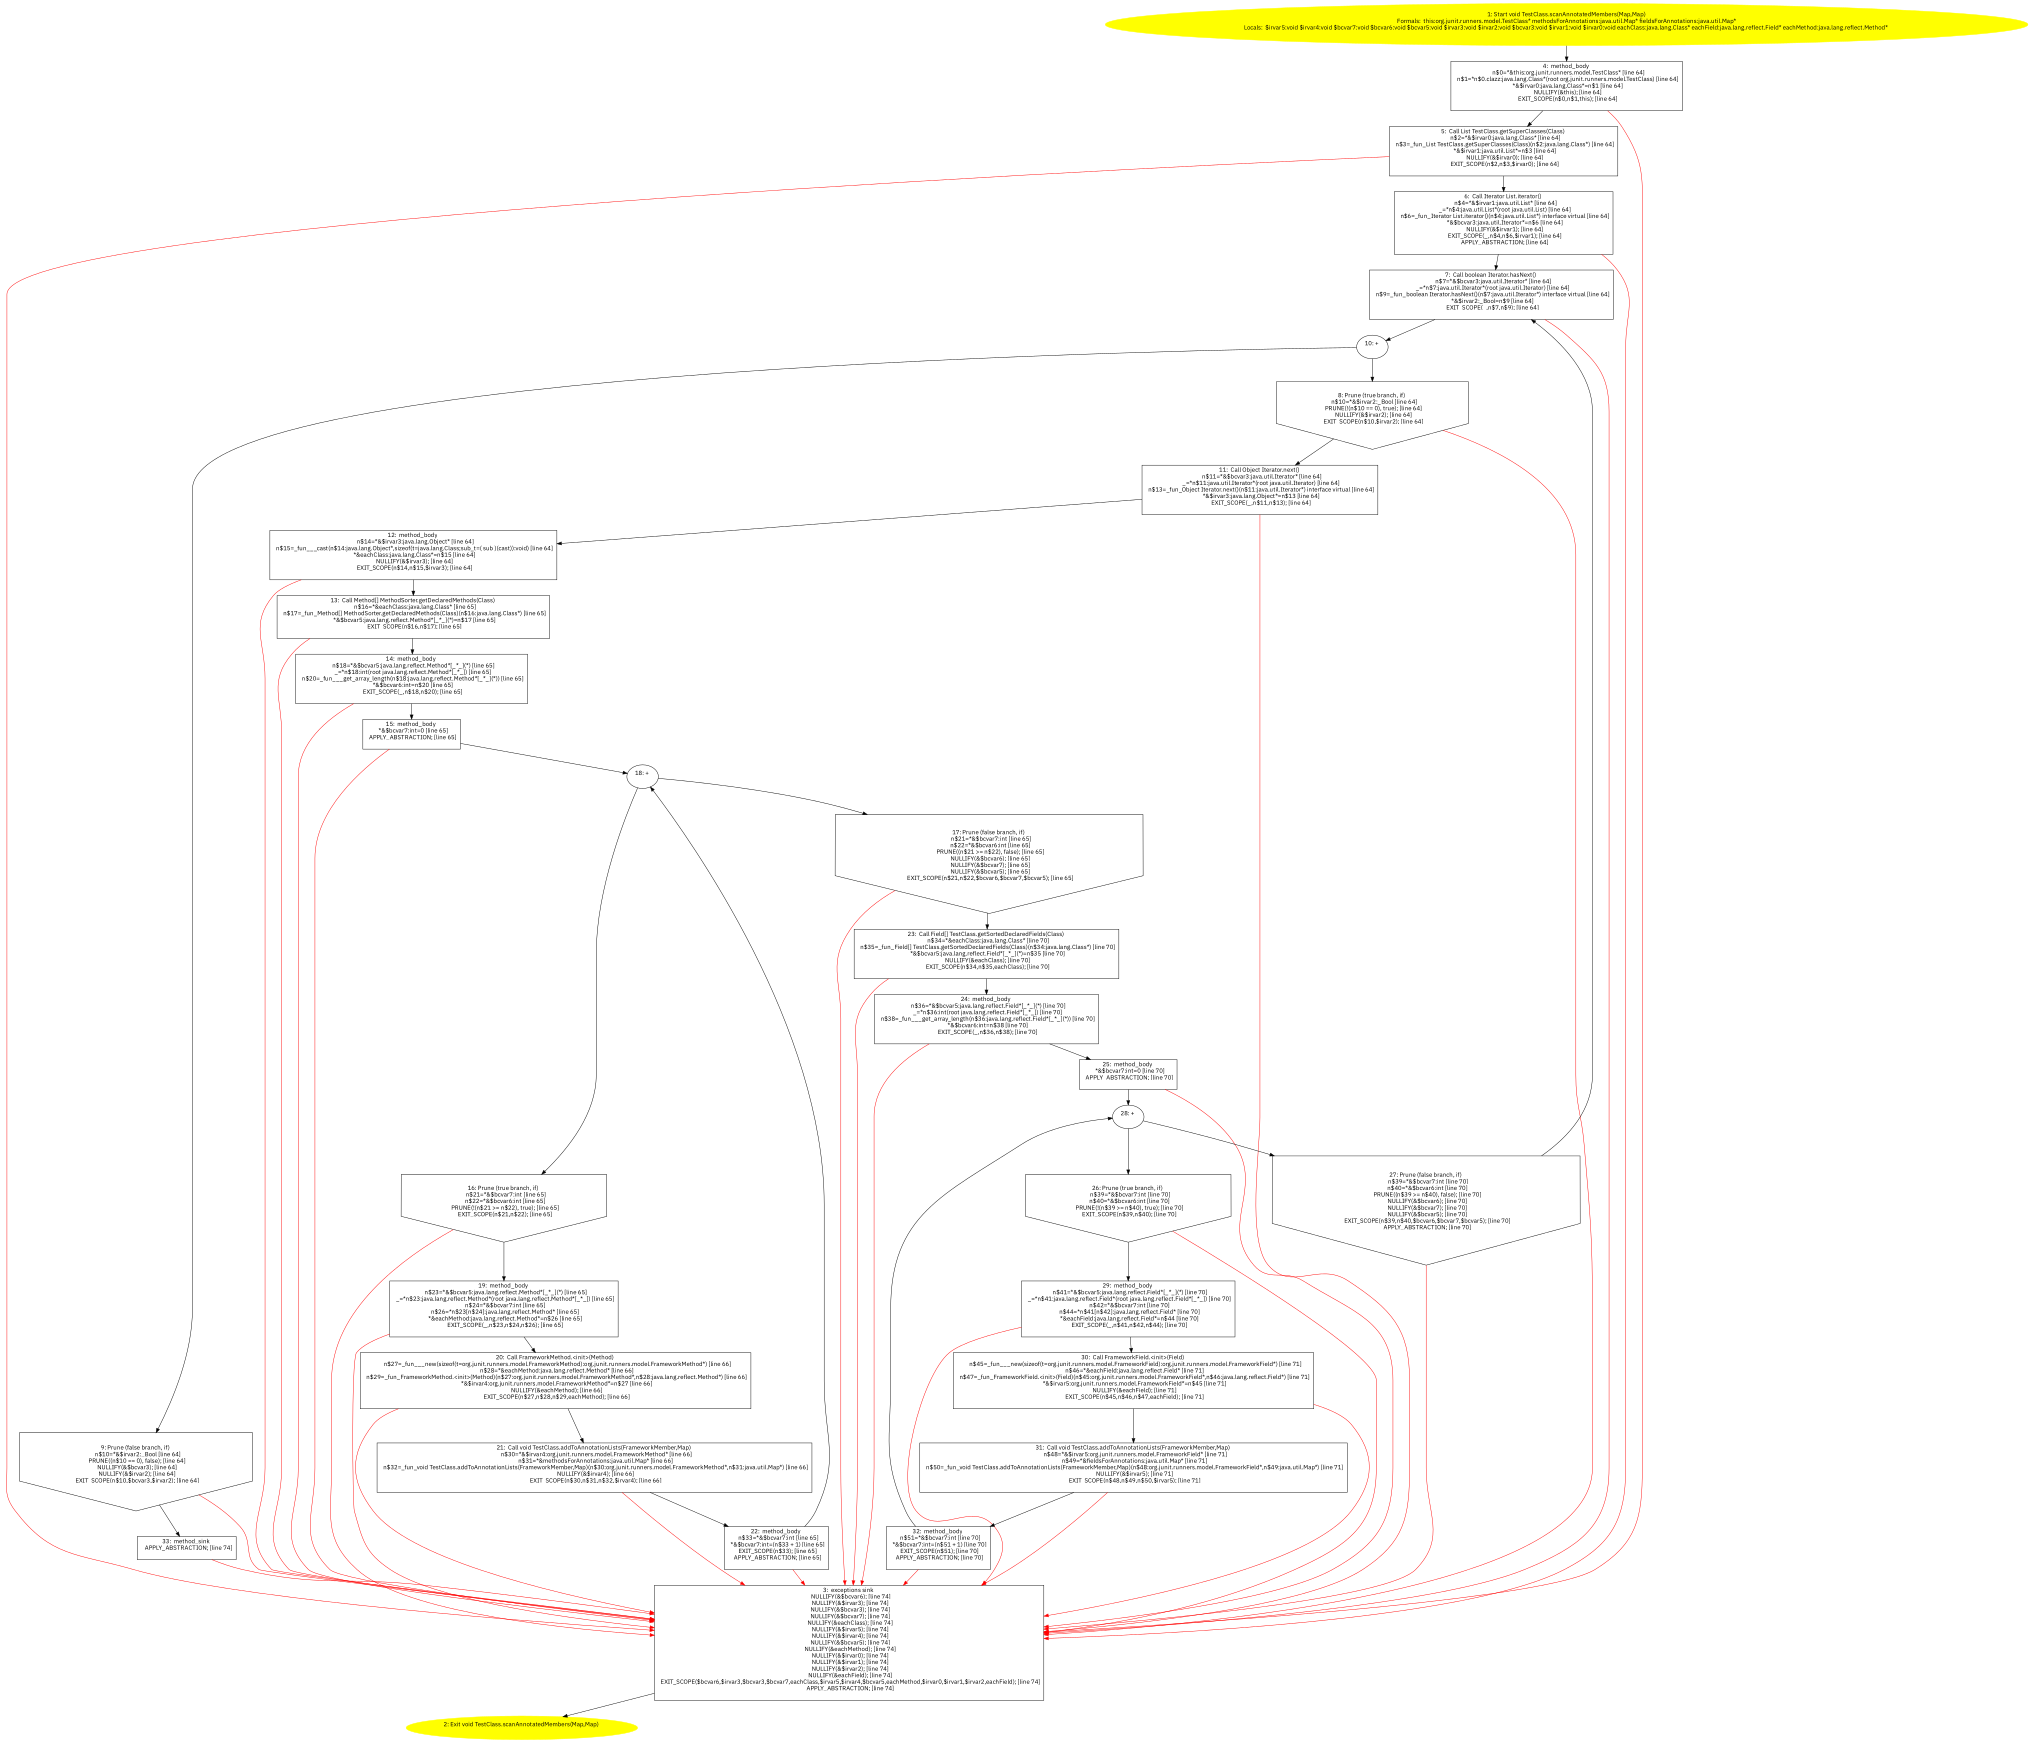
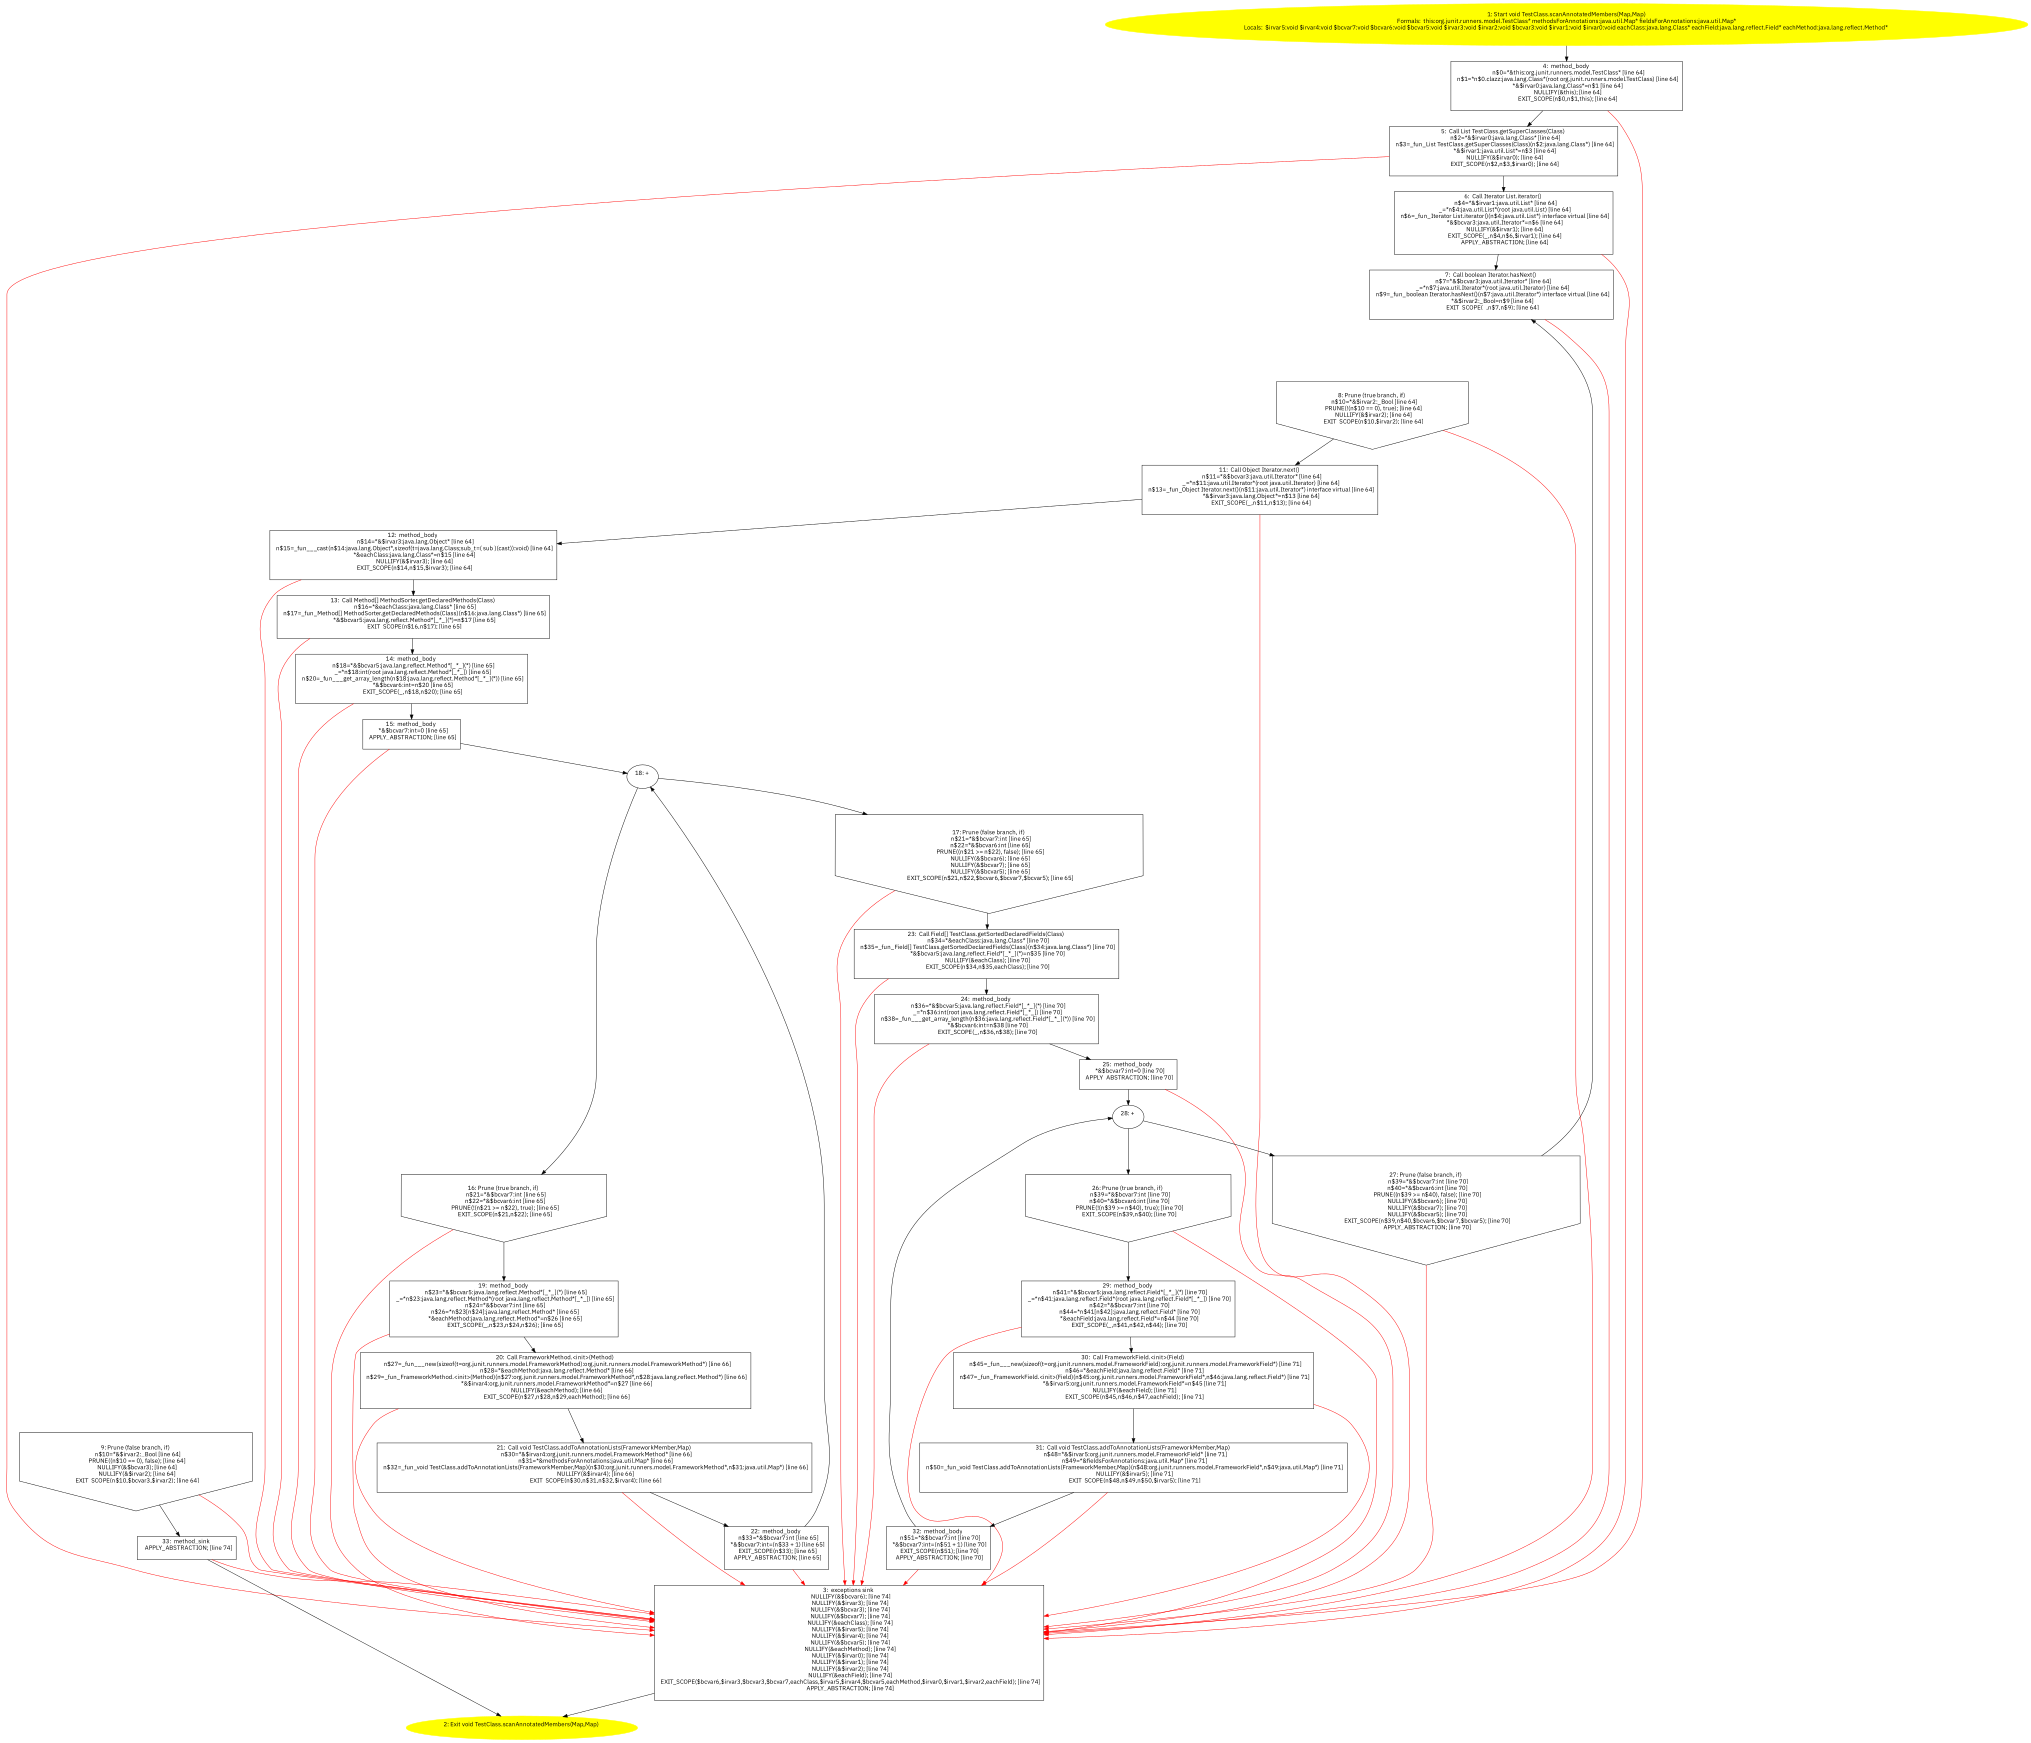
(1372, 347) -> none
none -> (352, 1637)
